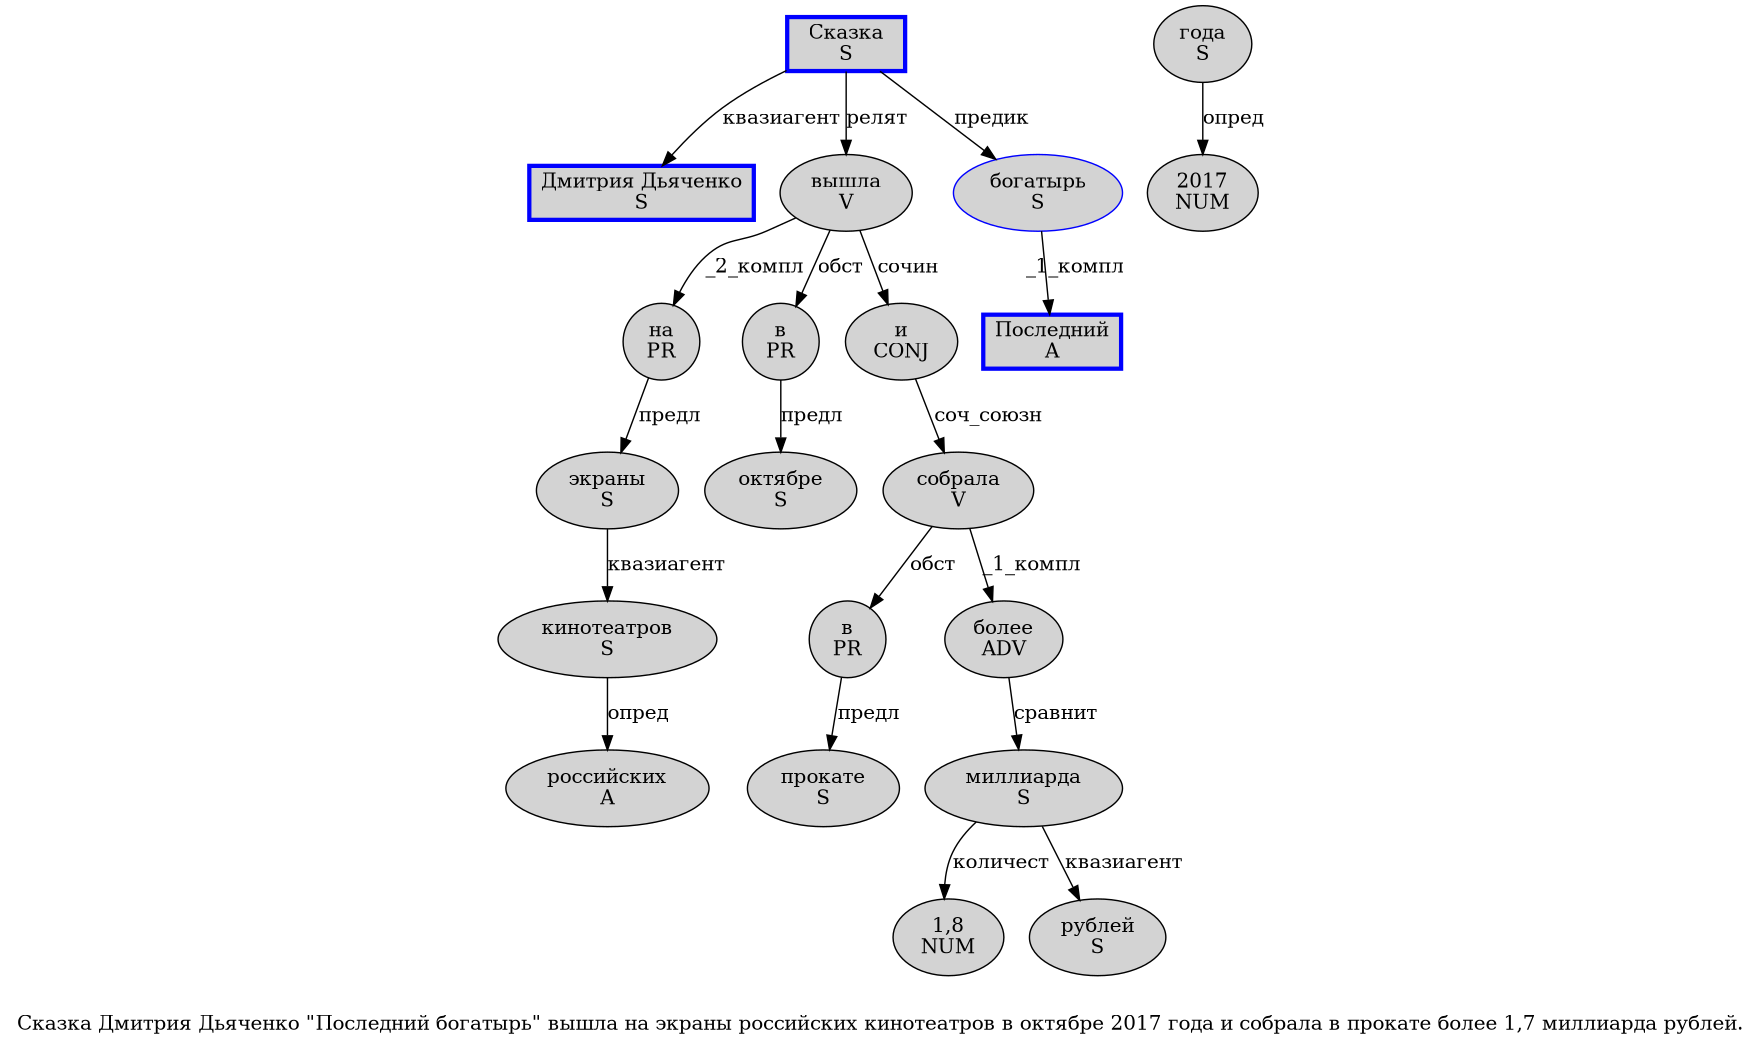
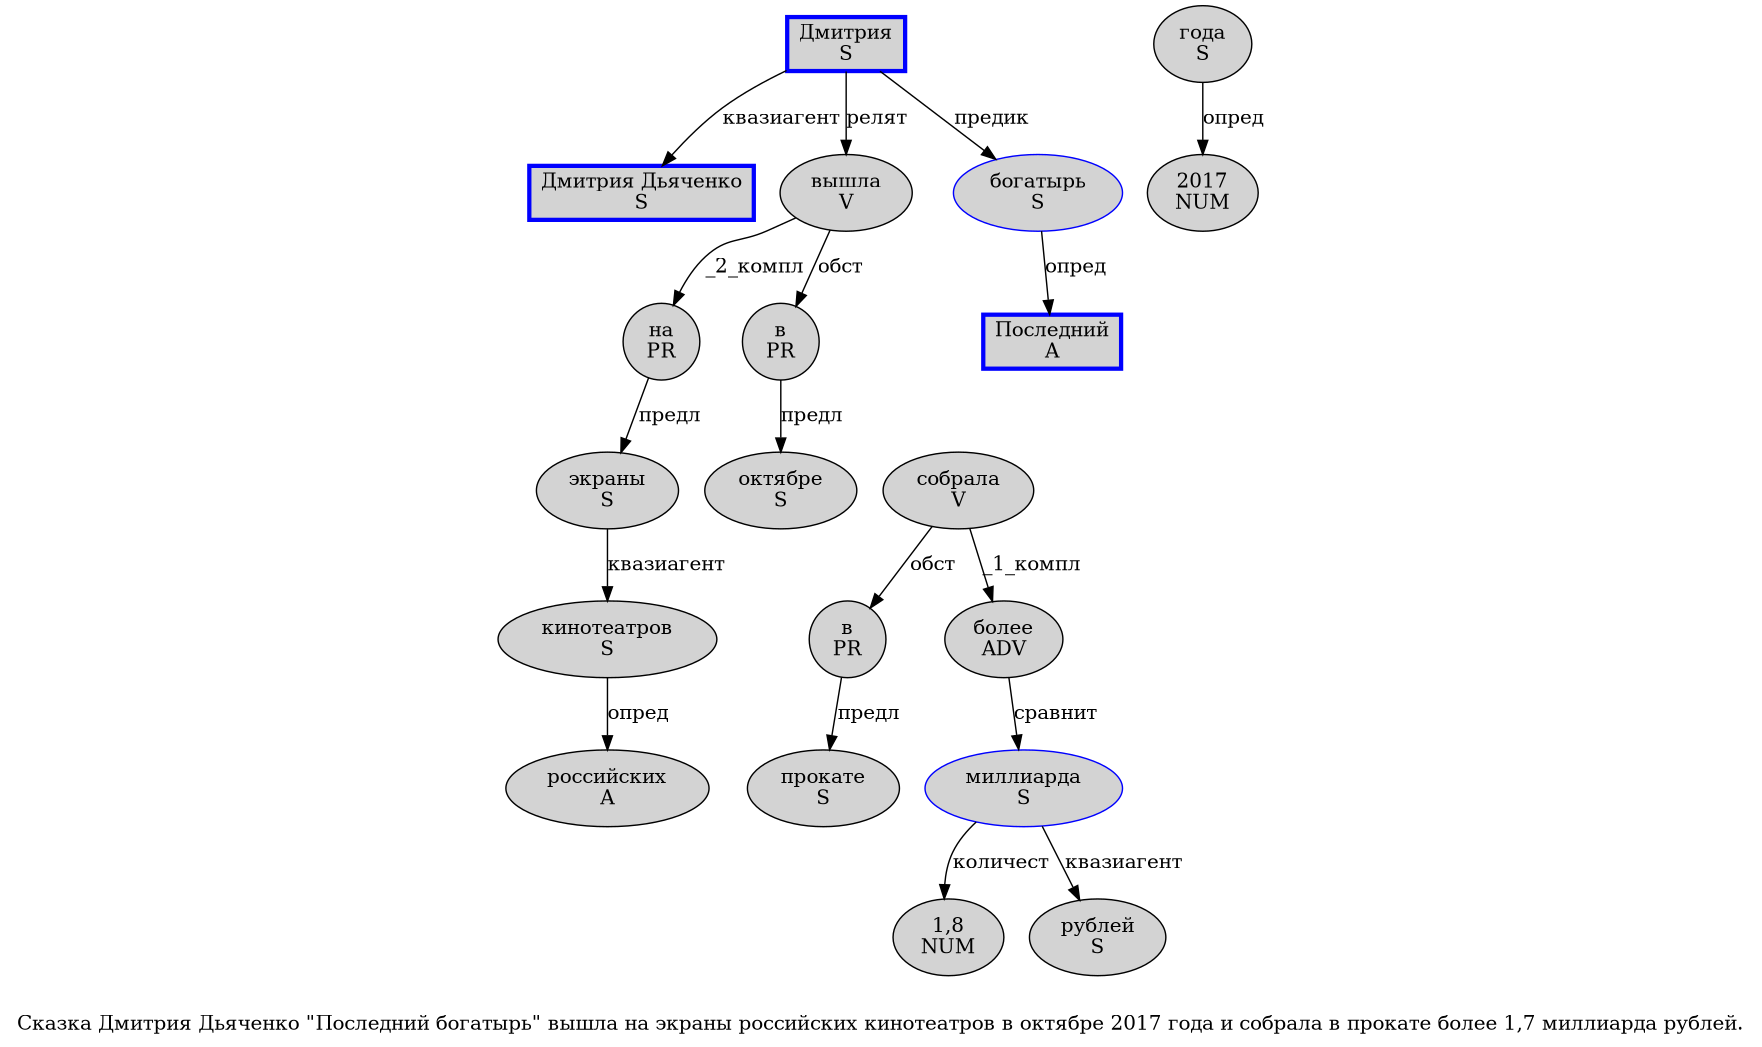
(846, 44) -> (846, 44)
(1076, 267) -> (1076, 267)
(902, 342) -> none
(1024, 788) -> (1024, 788)
